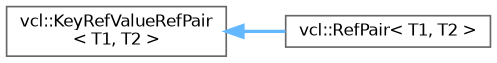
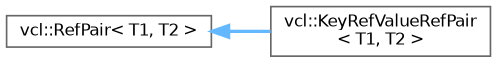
(264, 31) -> (250, 31)
